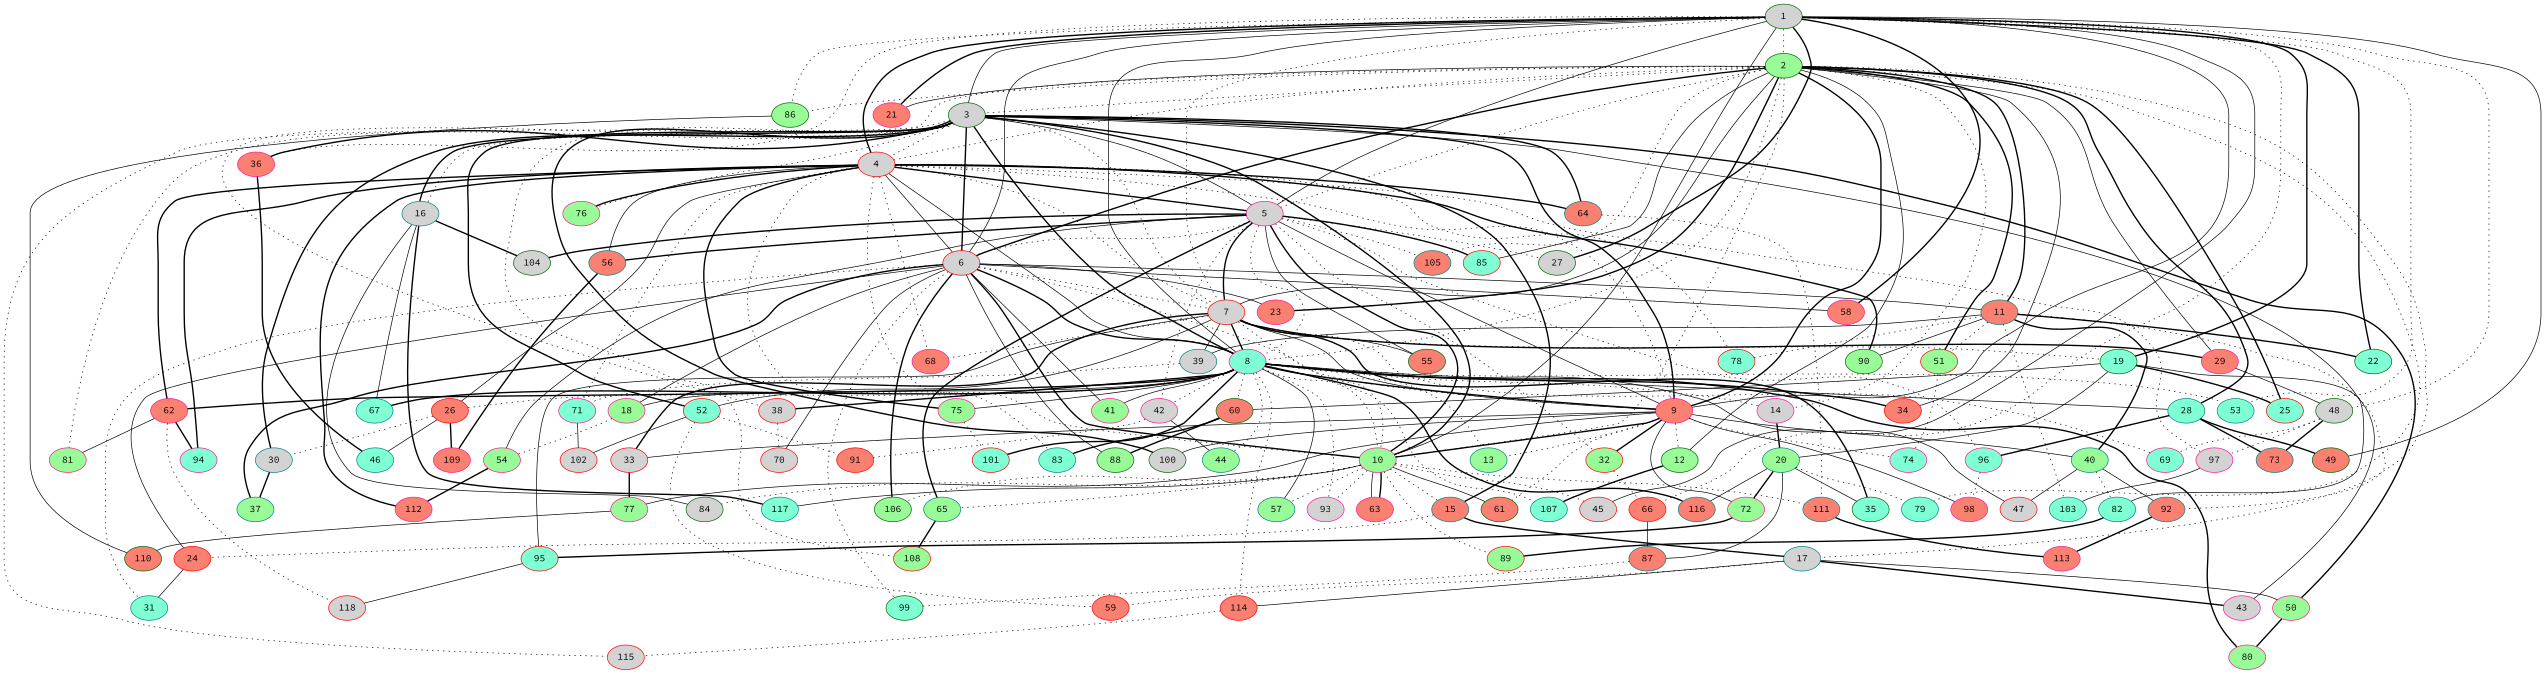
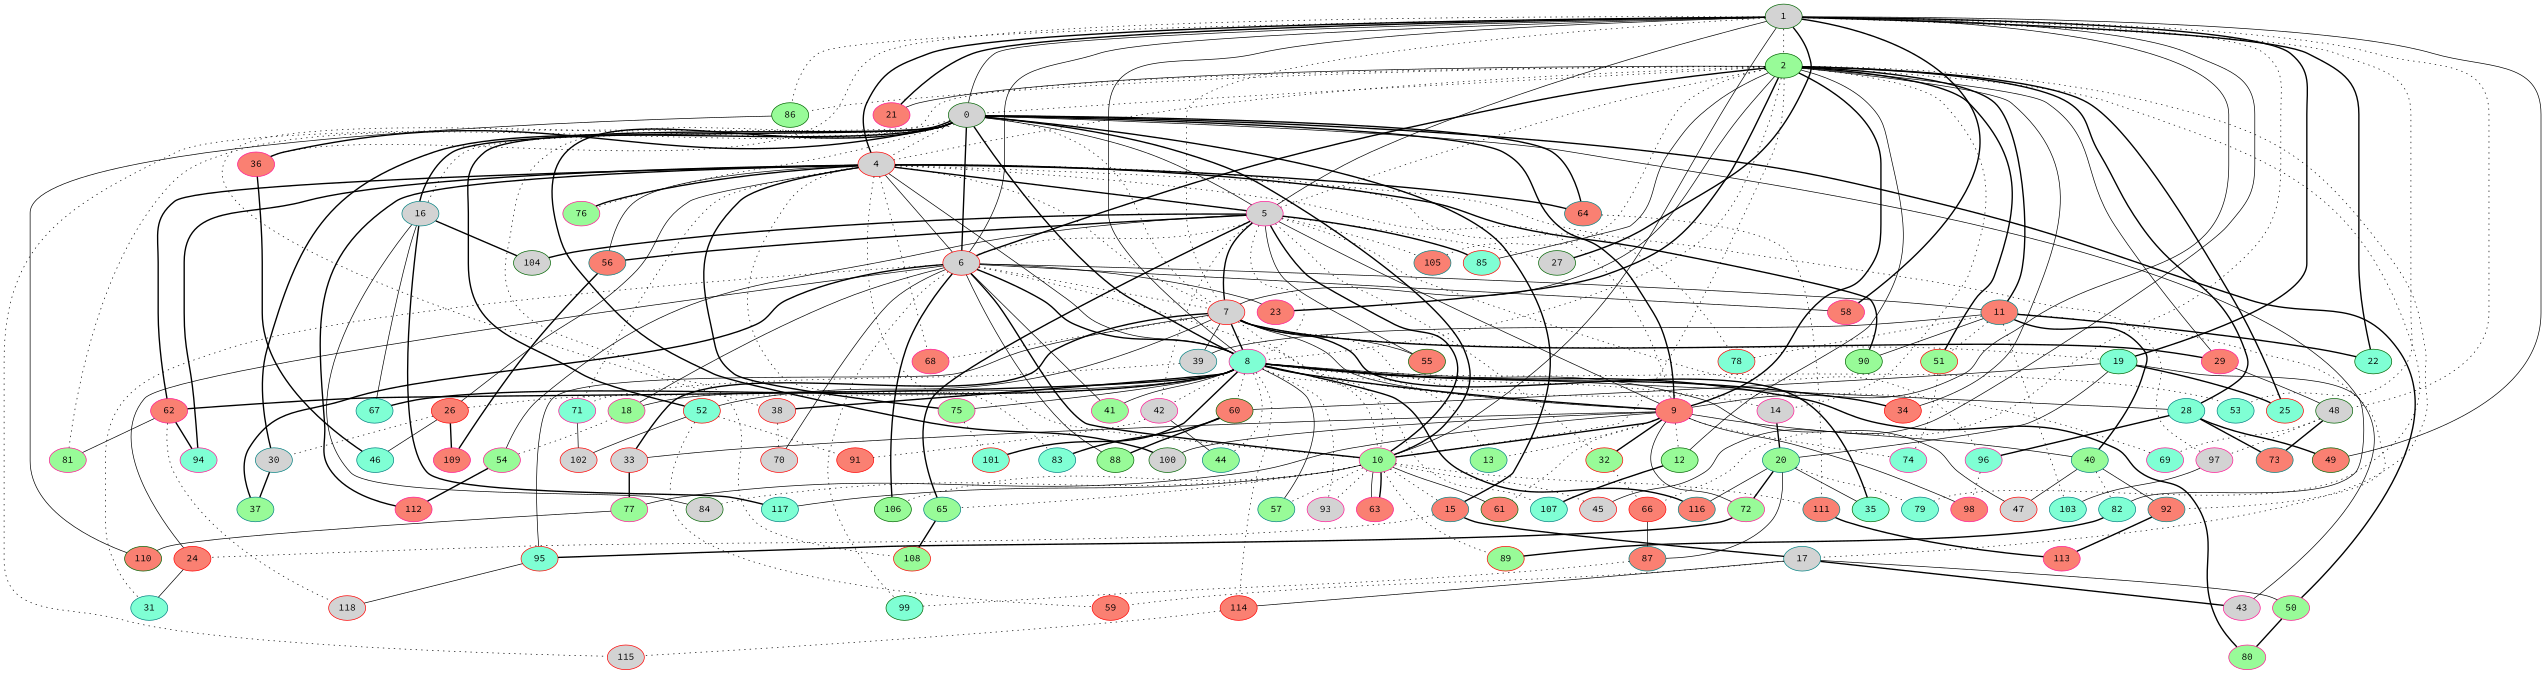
(967, 115) -> (967, 115)
